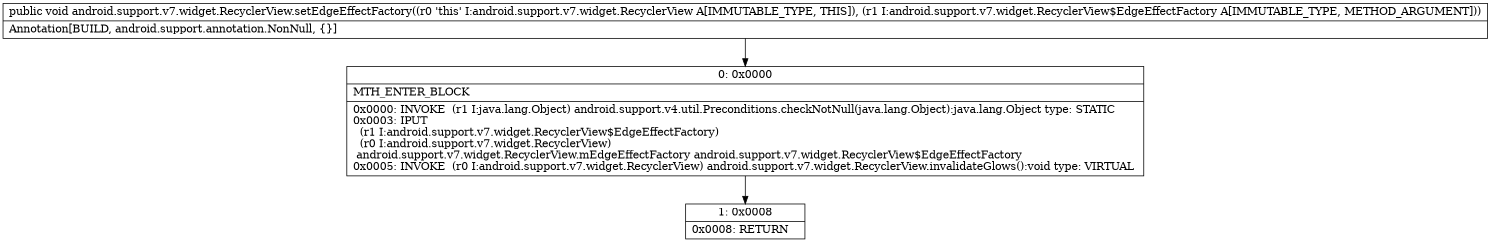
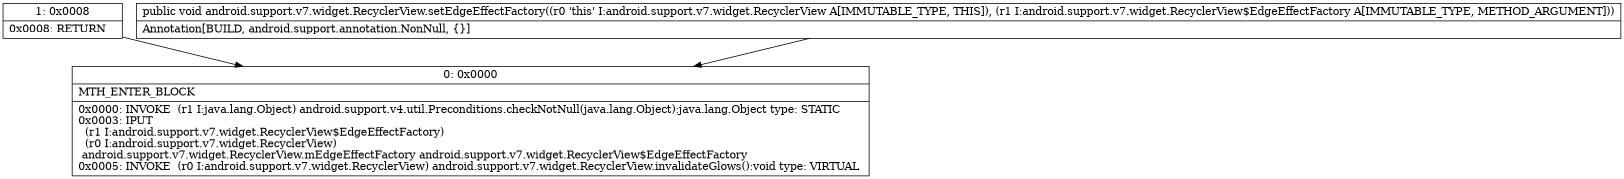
(745, 186) -> (179, 51)
